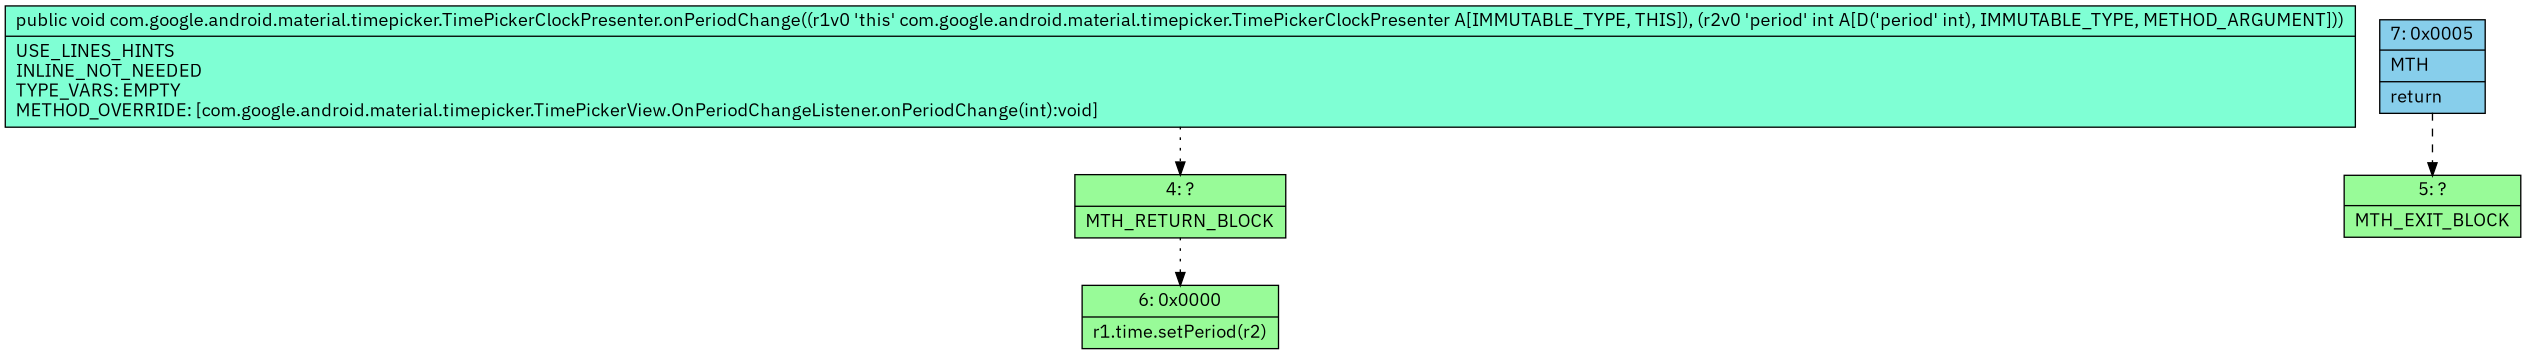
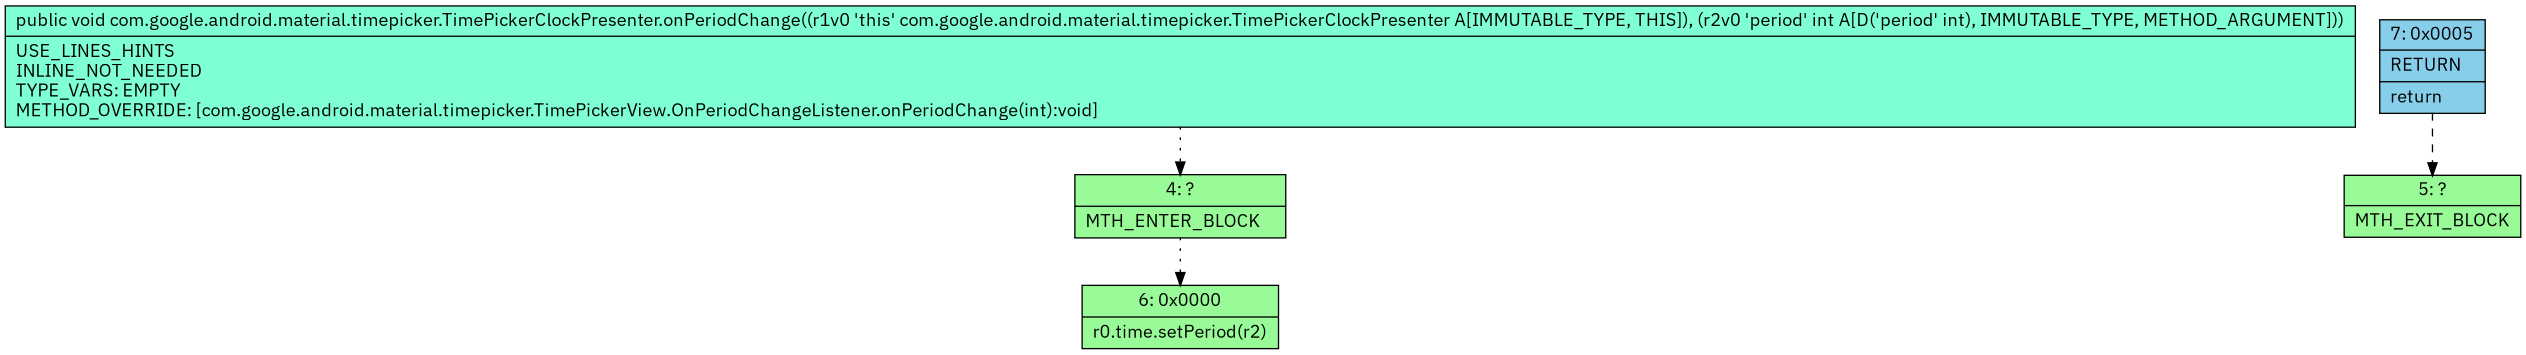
(2410, 65) -> (2427, 65)
(1180, 221) -> (1173, 221)
(1180, 332) -> (1180, 332)
